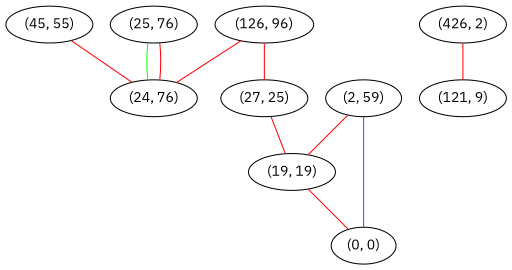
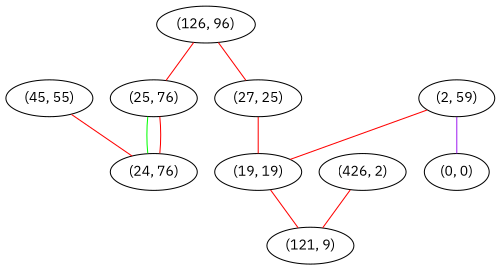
(209, 62) -> (180, 61)
(328, 209) -> (284, 209)
